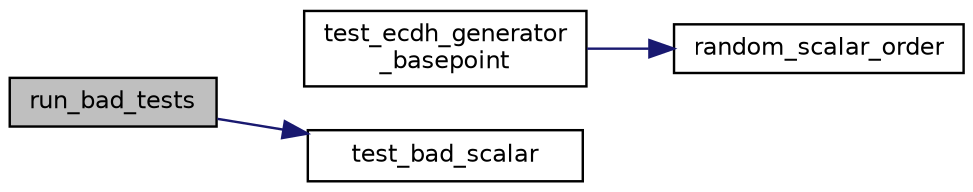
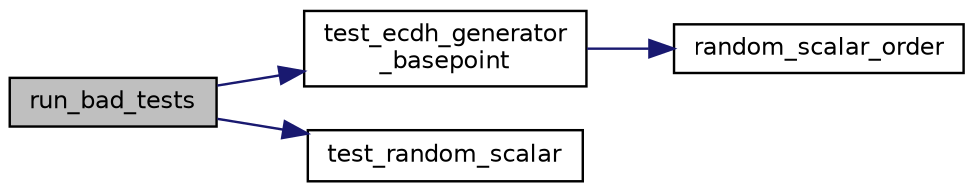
none -> (248, 80)
(445, 156) -> (445, 156)
